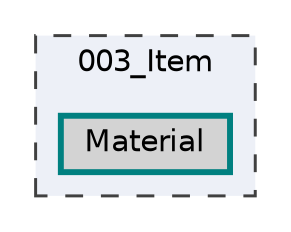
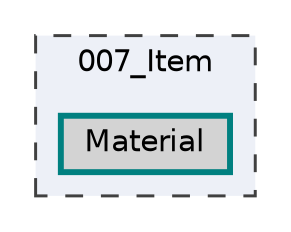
(145, 64) -> (145, 64)
